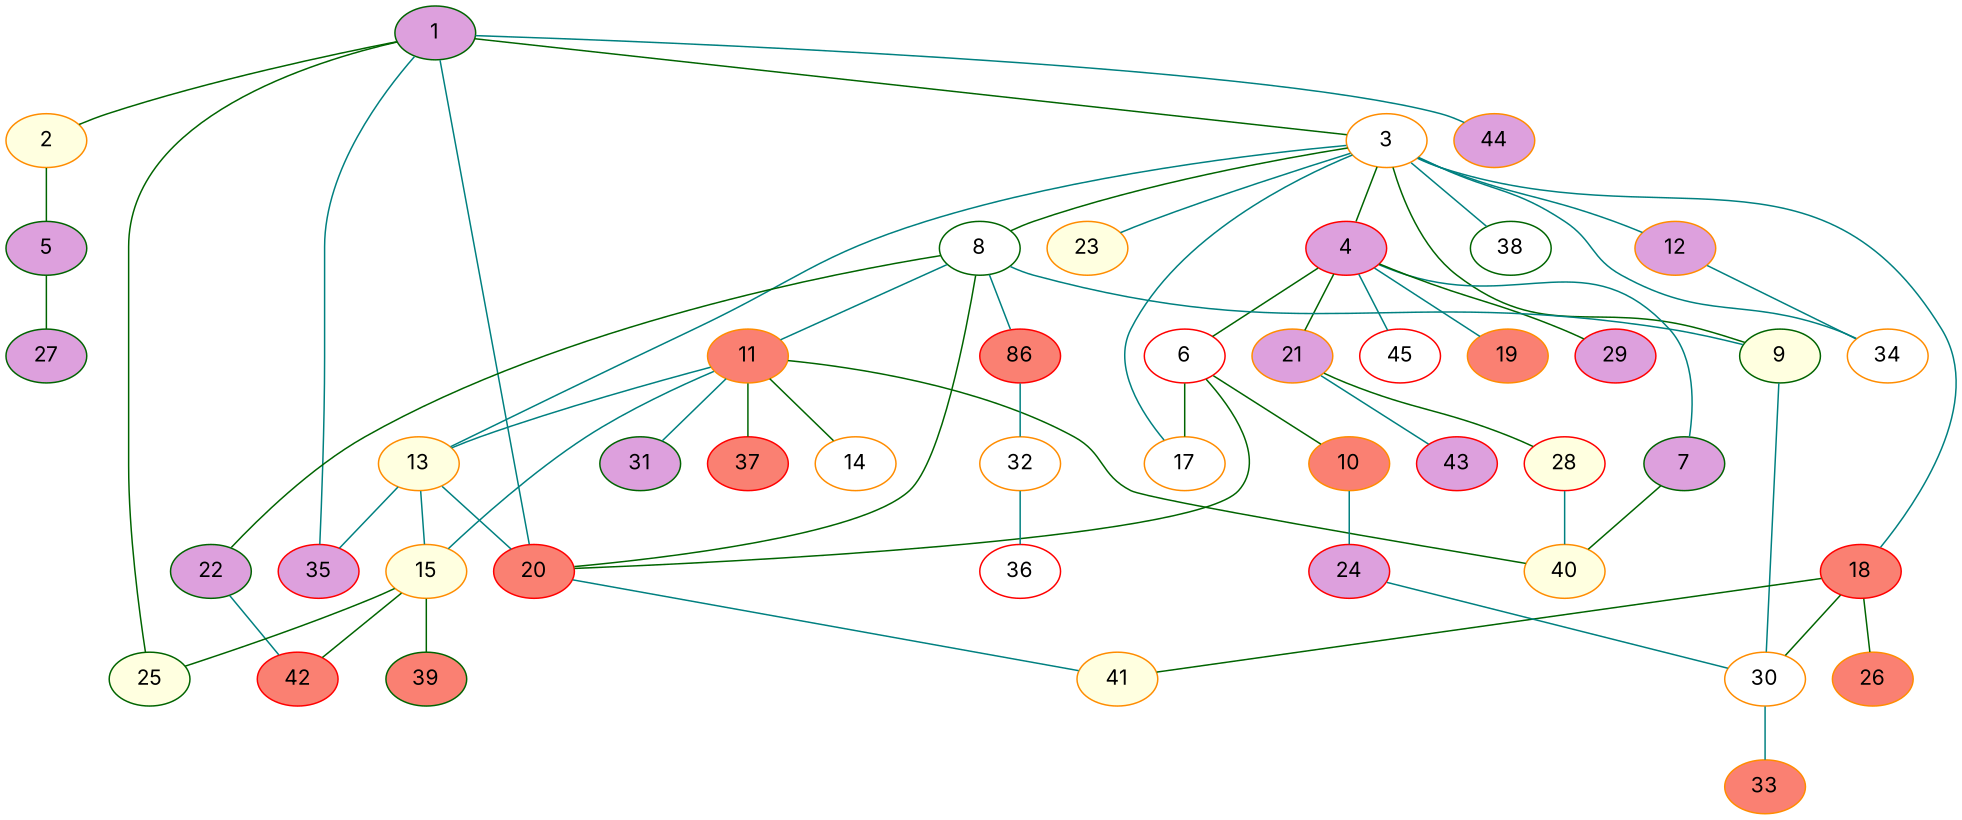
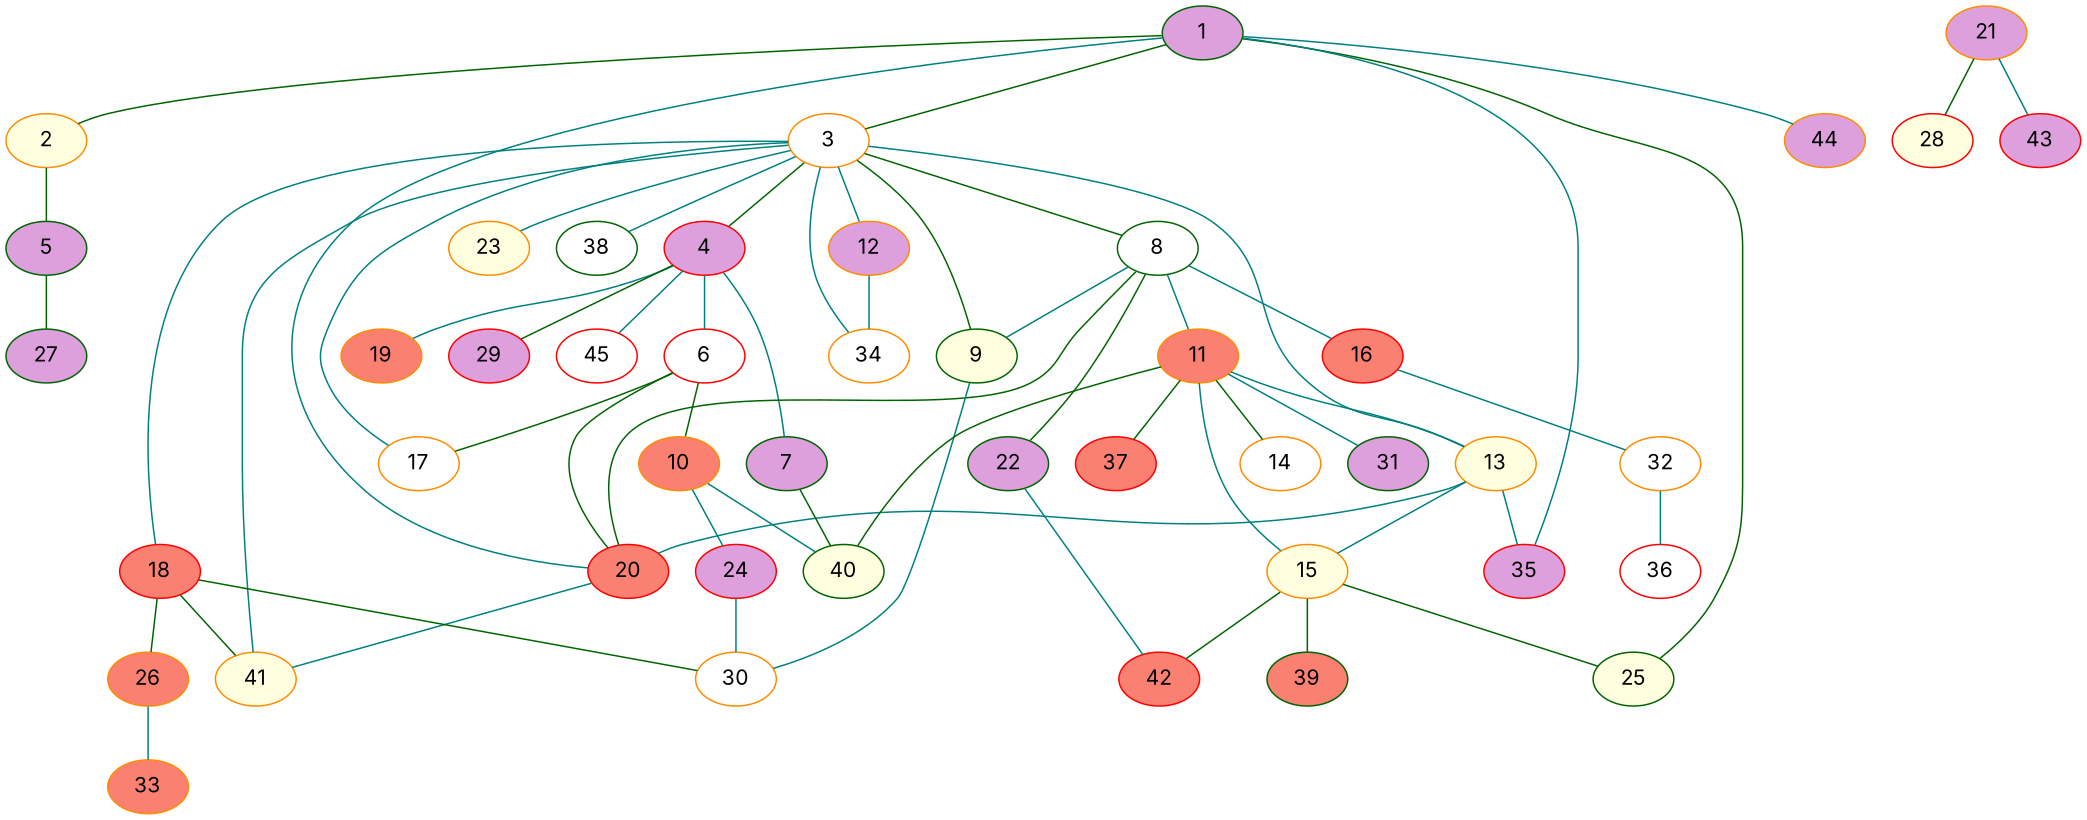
none -> (316, 243)
(1265, 302) -> (705, 302)
(1319, 302) -> none
(1020, 356) -> (1363, 356)
(1565, 518) -> (762, 518)
(1565, 571) -> (844, 571)
(1765, 733) -> (148, 733)
